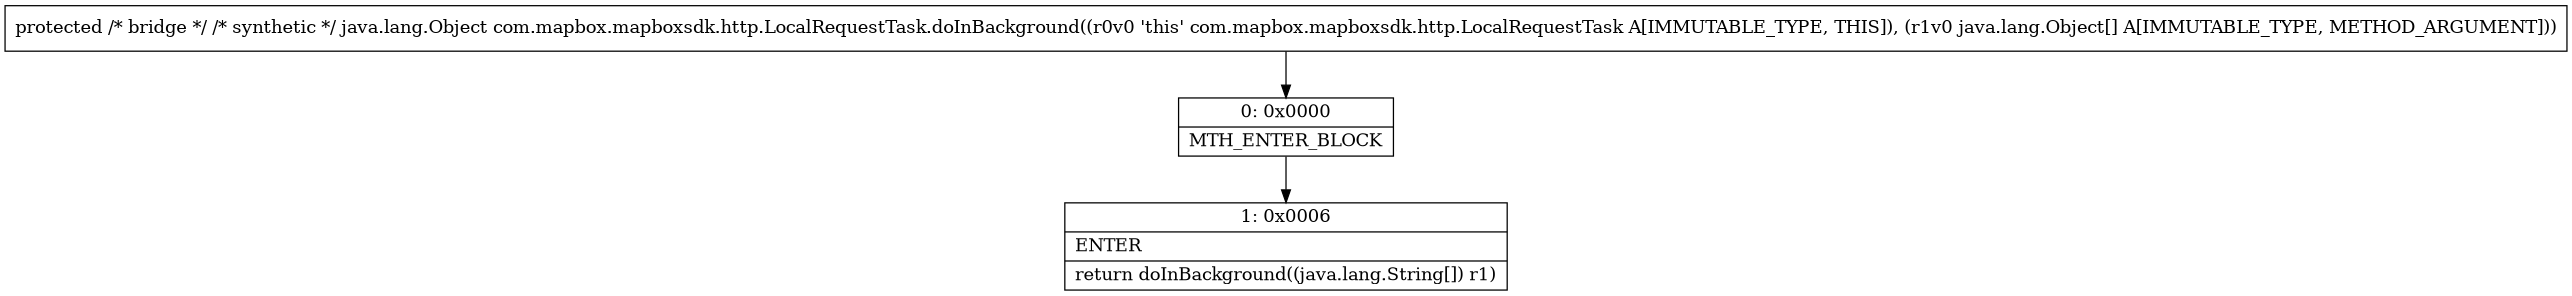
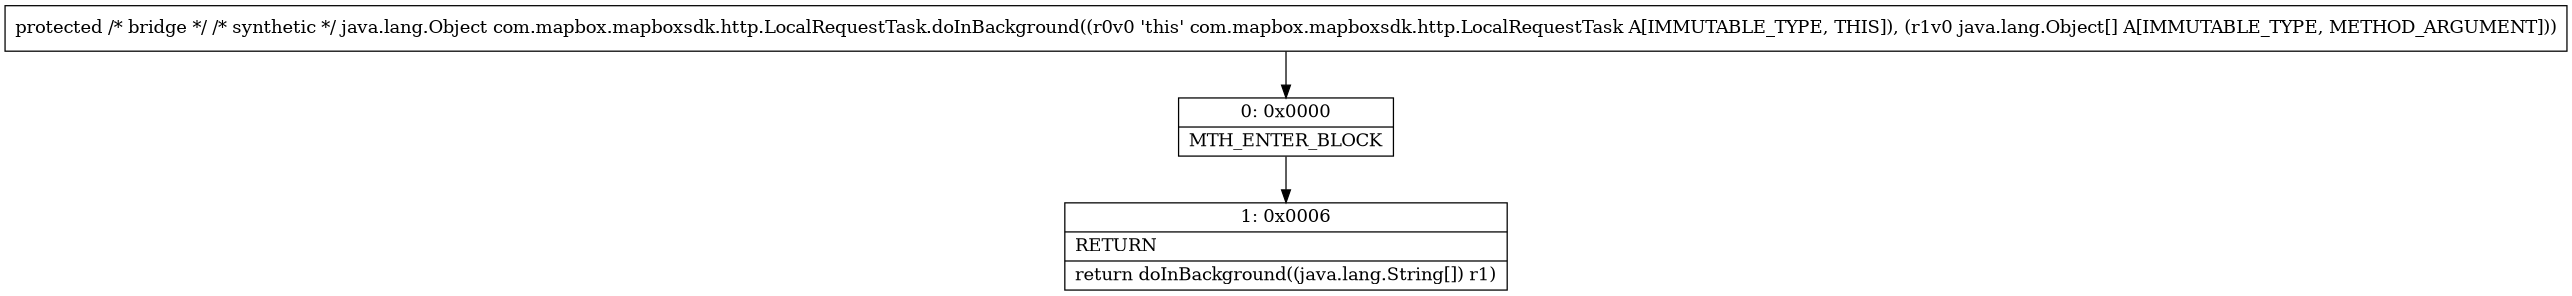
(1108, 246) -> (1116, 246)
